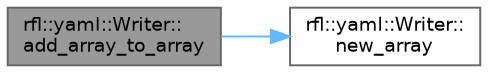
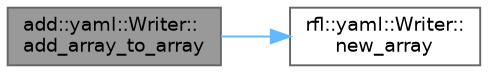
(114, 36) -> (114, 36)
